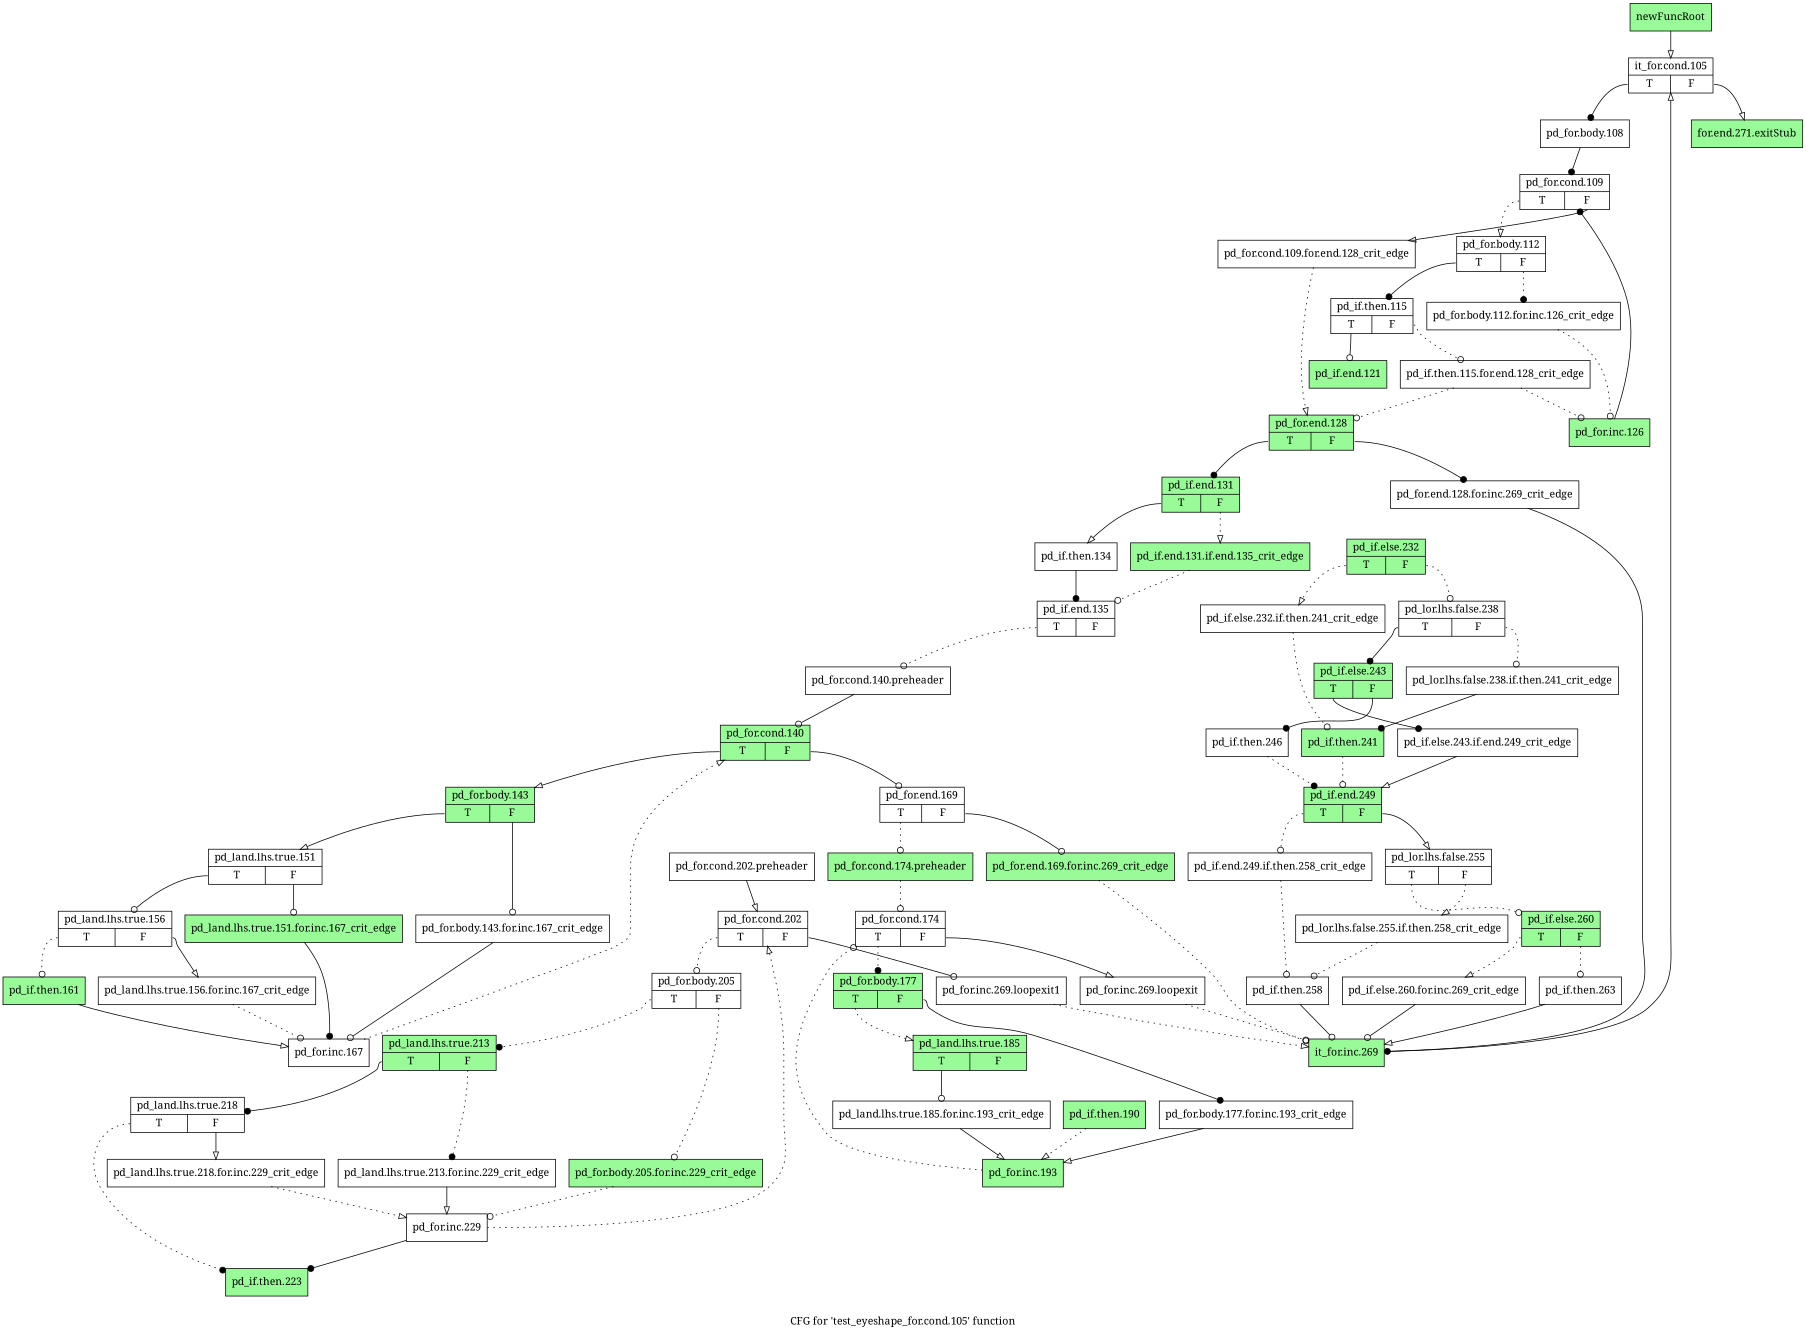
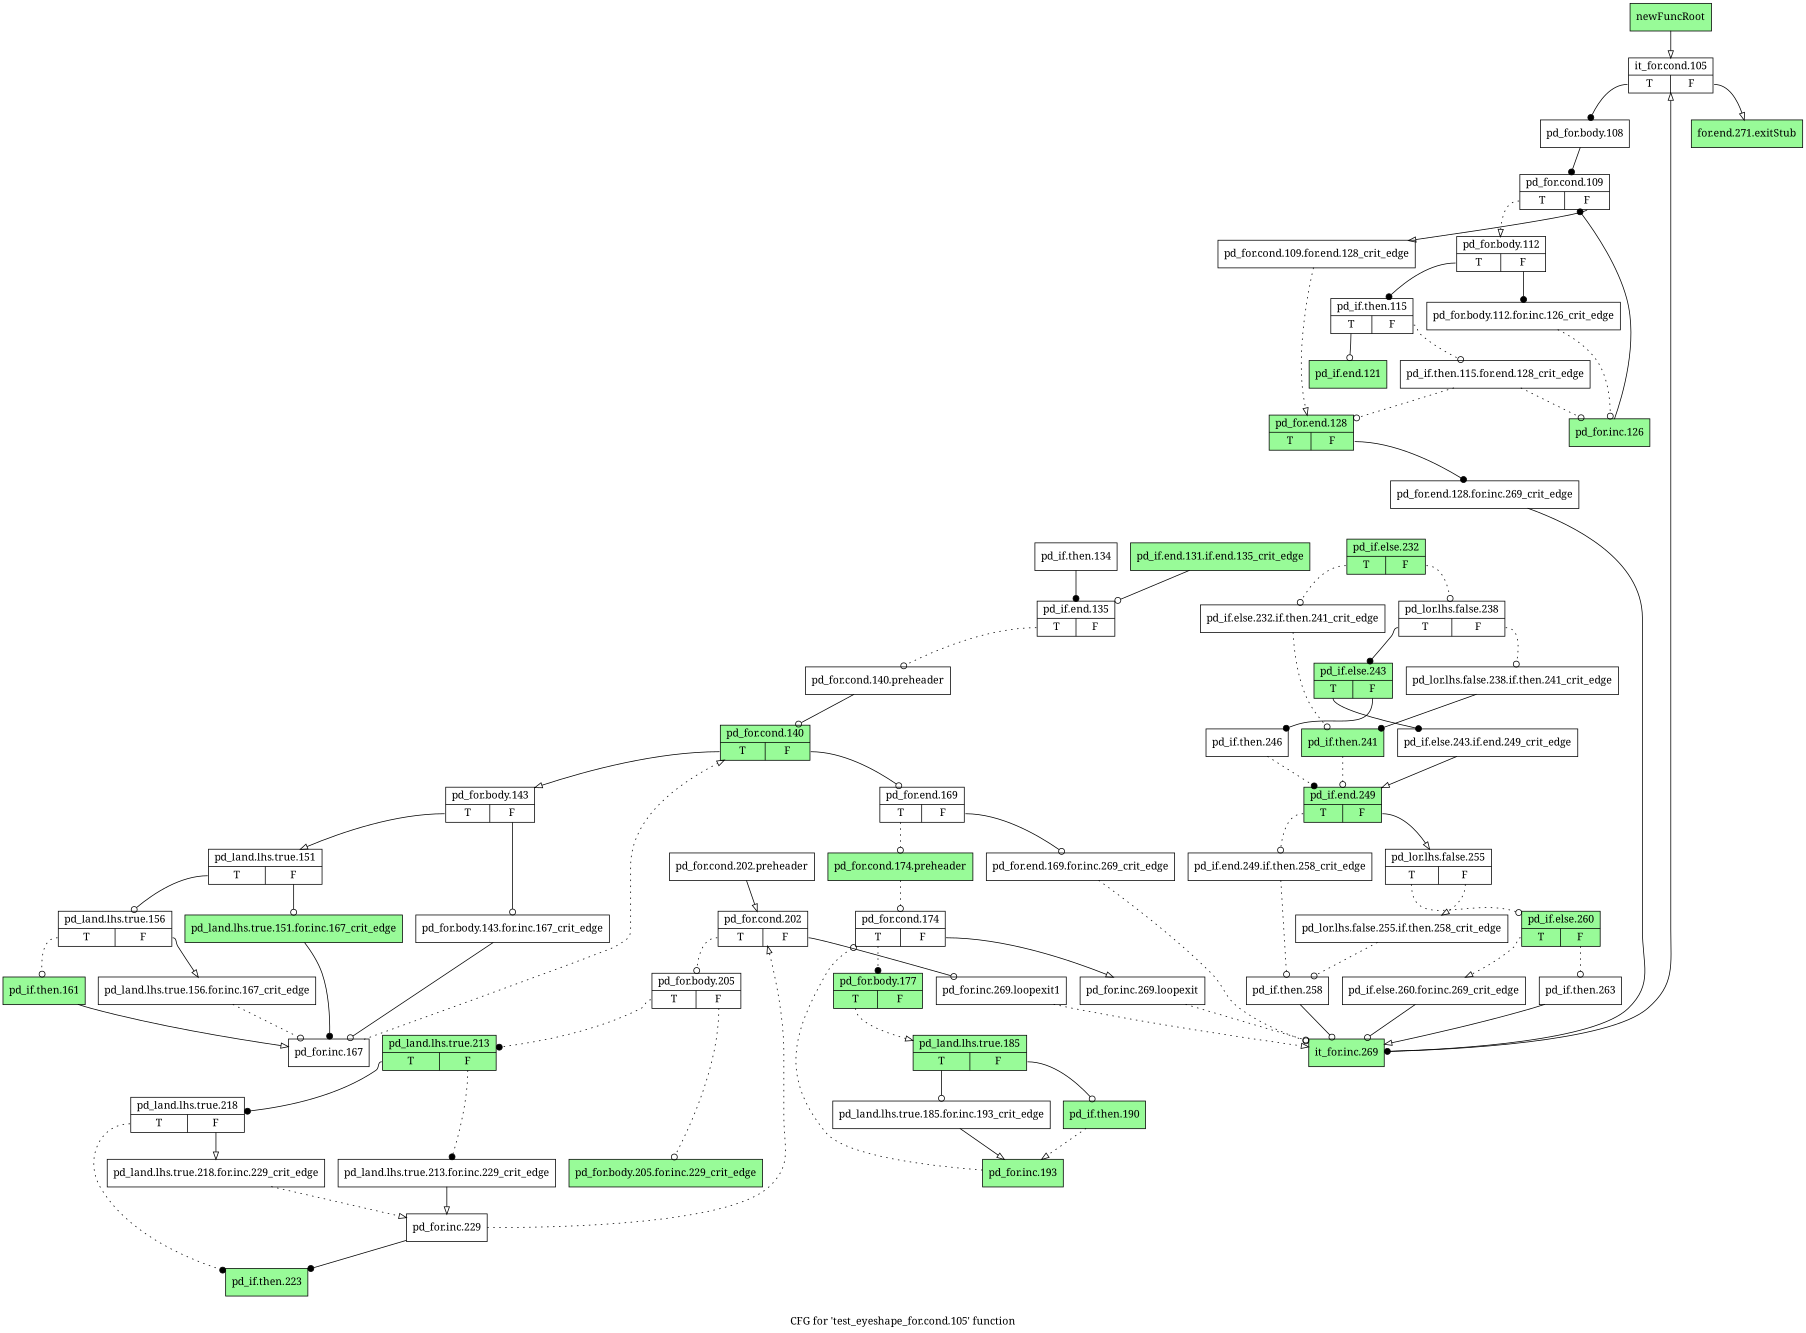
(1524, 284) -> (1524, 284)
(1201, 495) -> none
(1320, 576) -> (1320, 576)
(1155, 585) -> (1155, 585)
(490, 805) -> (490, 805)
(1080, 867) -> (1080, 867)
none -> (1062, 1073)
(1256, 1115) -> none
(553, 1201) -> none
